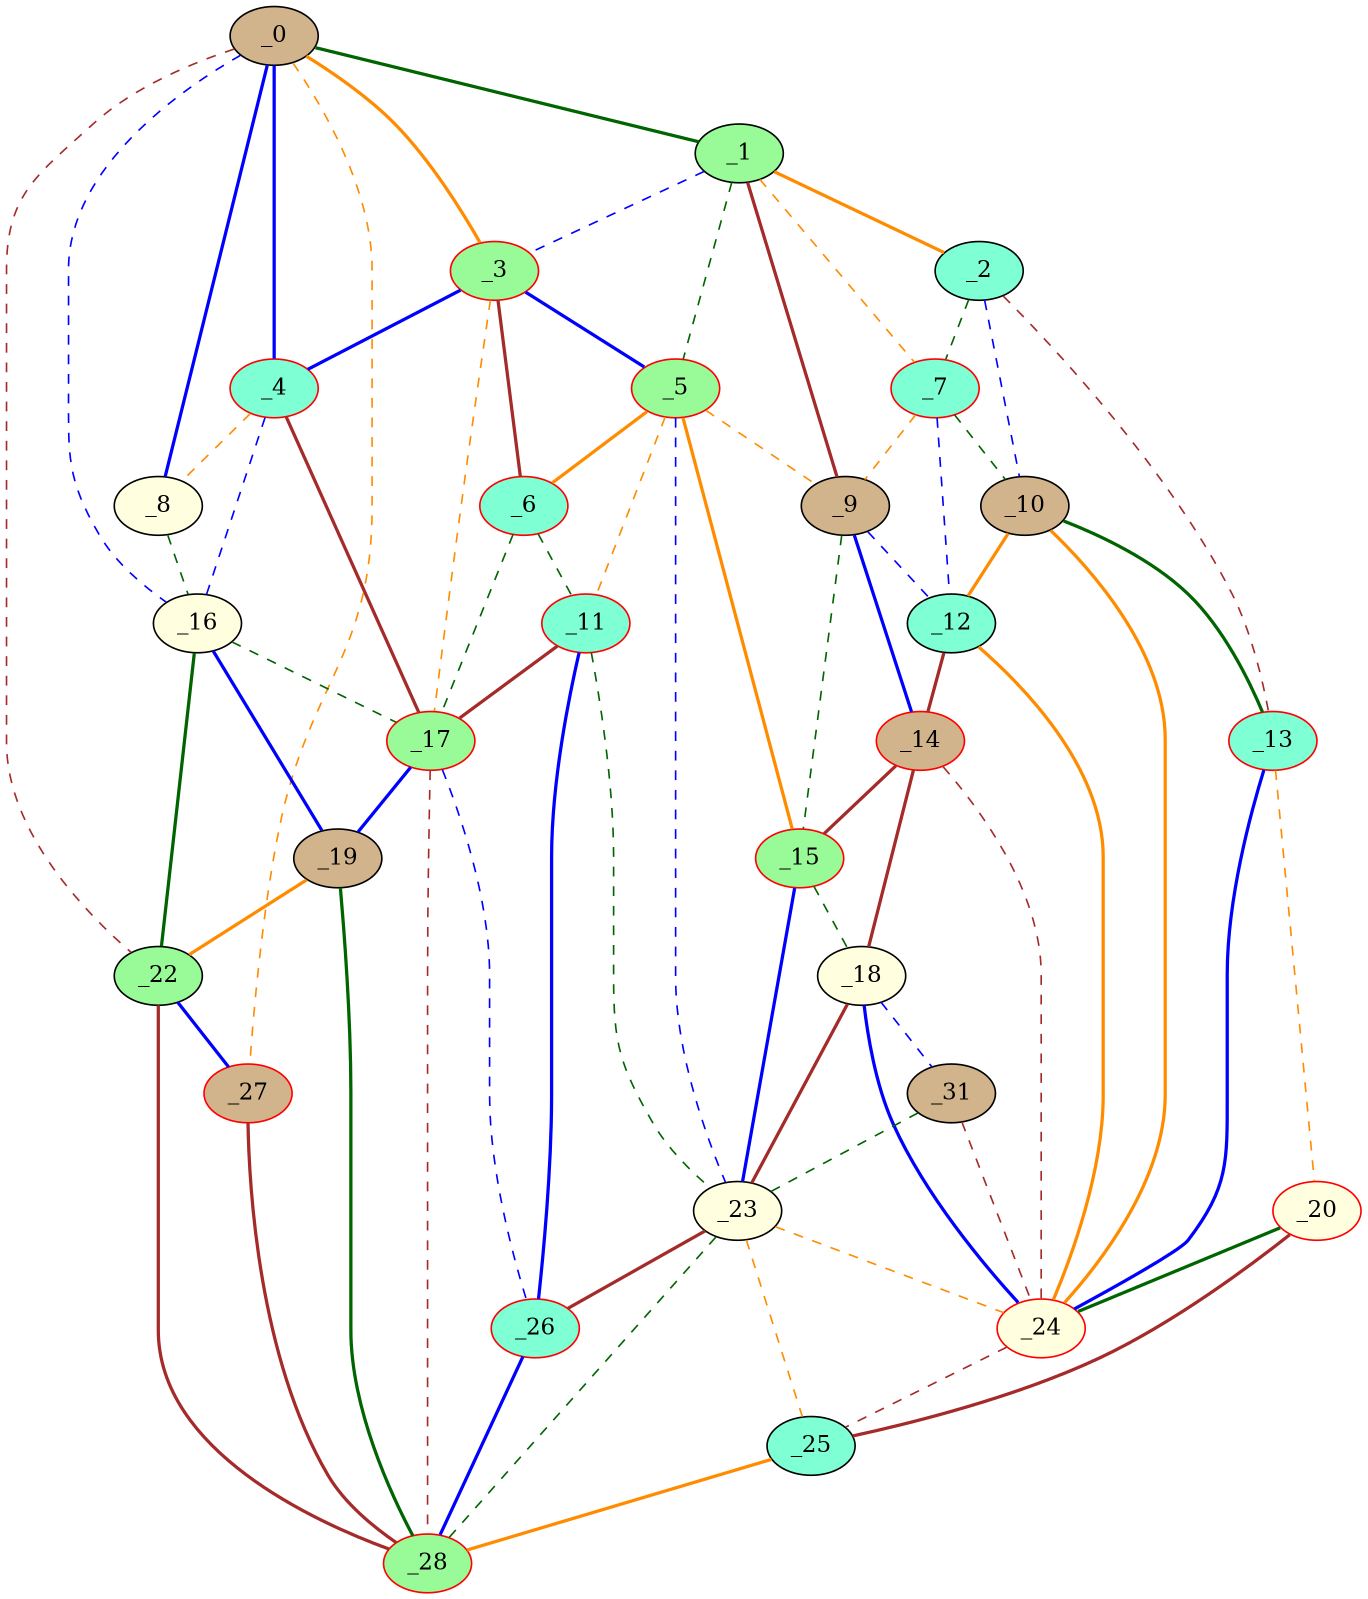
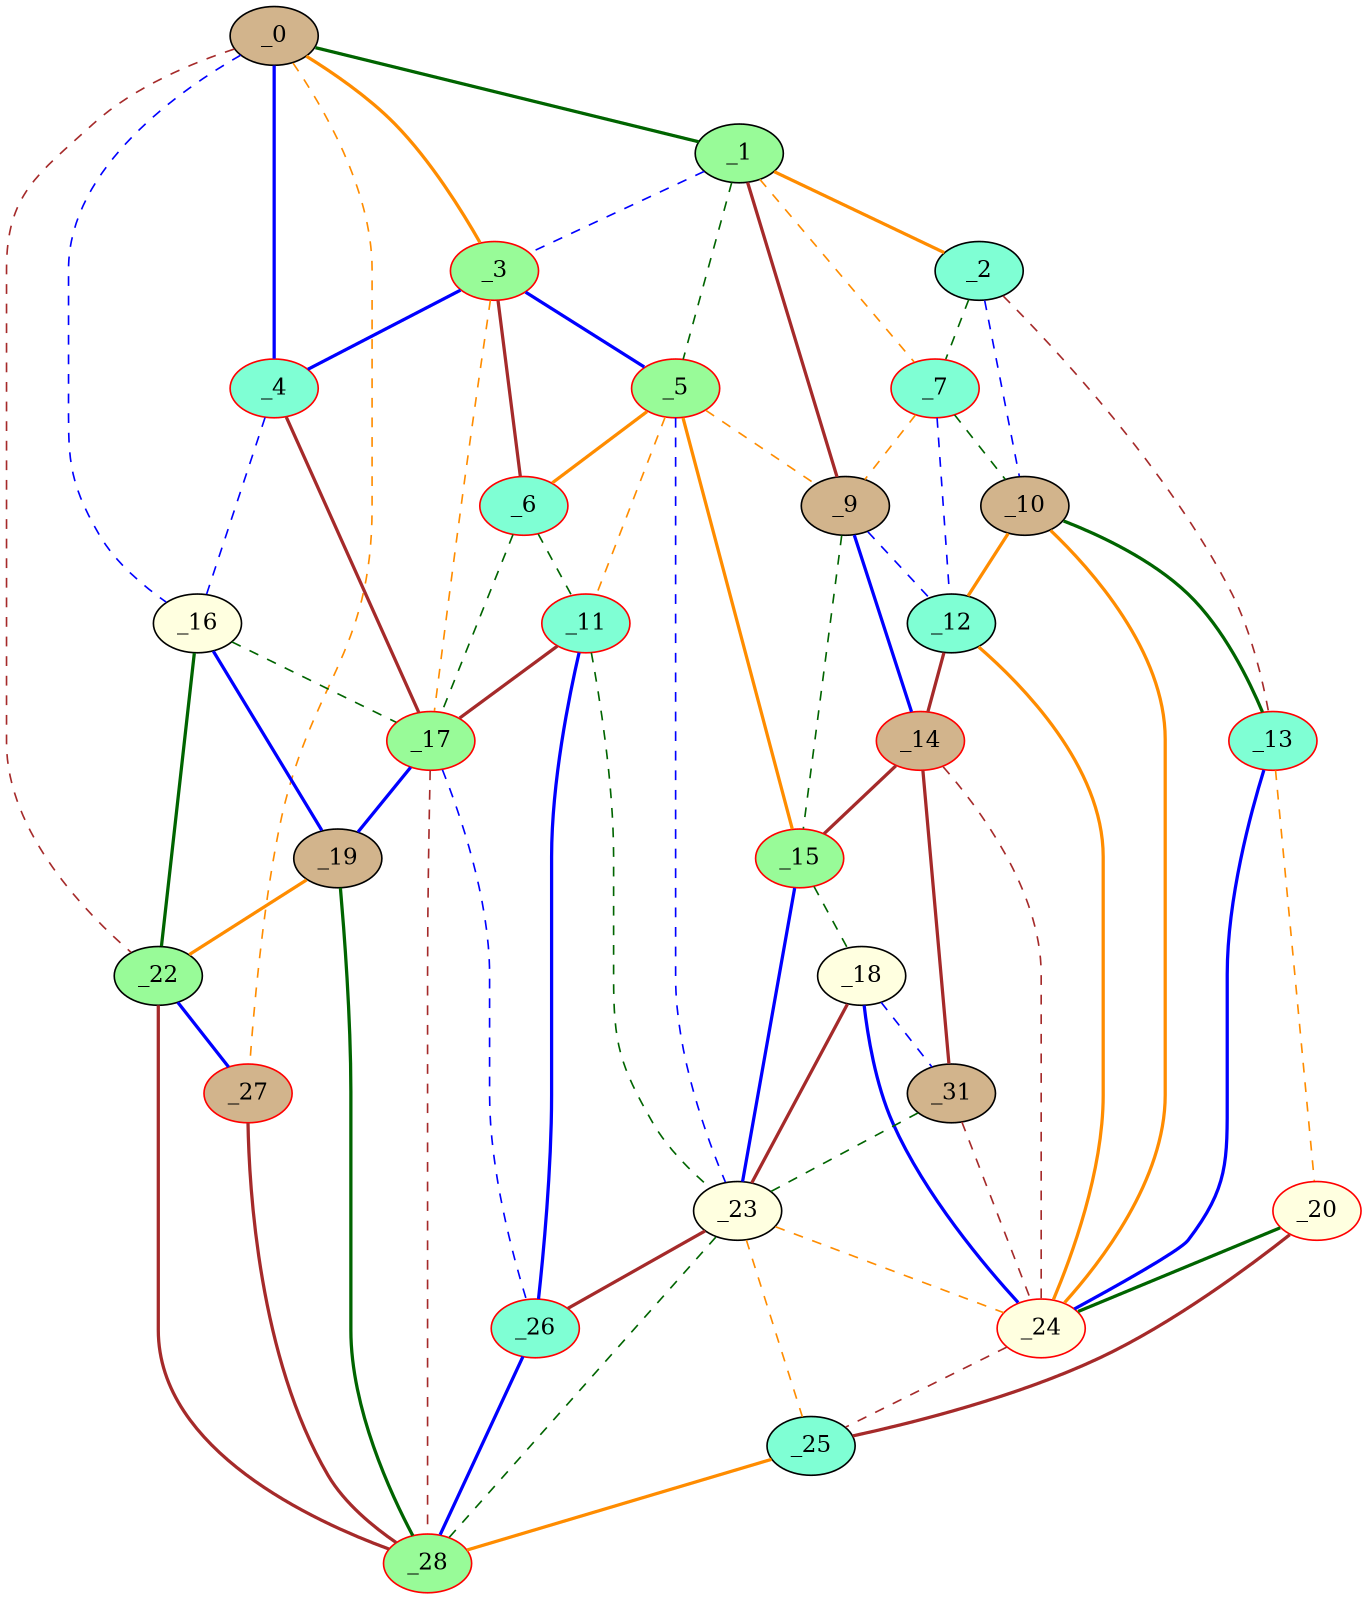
(158, 506) -> none
(891, 858) -> (936, 917)
